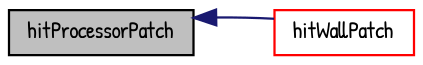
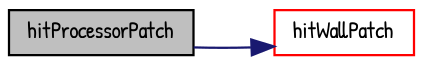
(245, 18) -> (222, 48)
